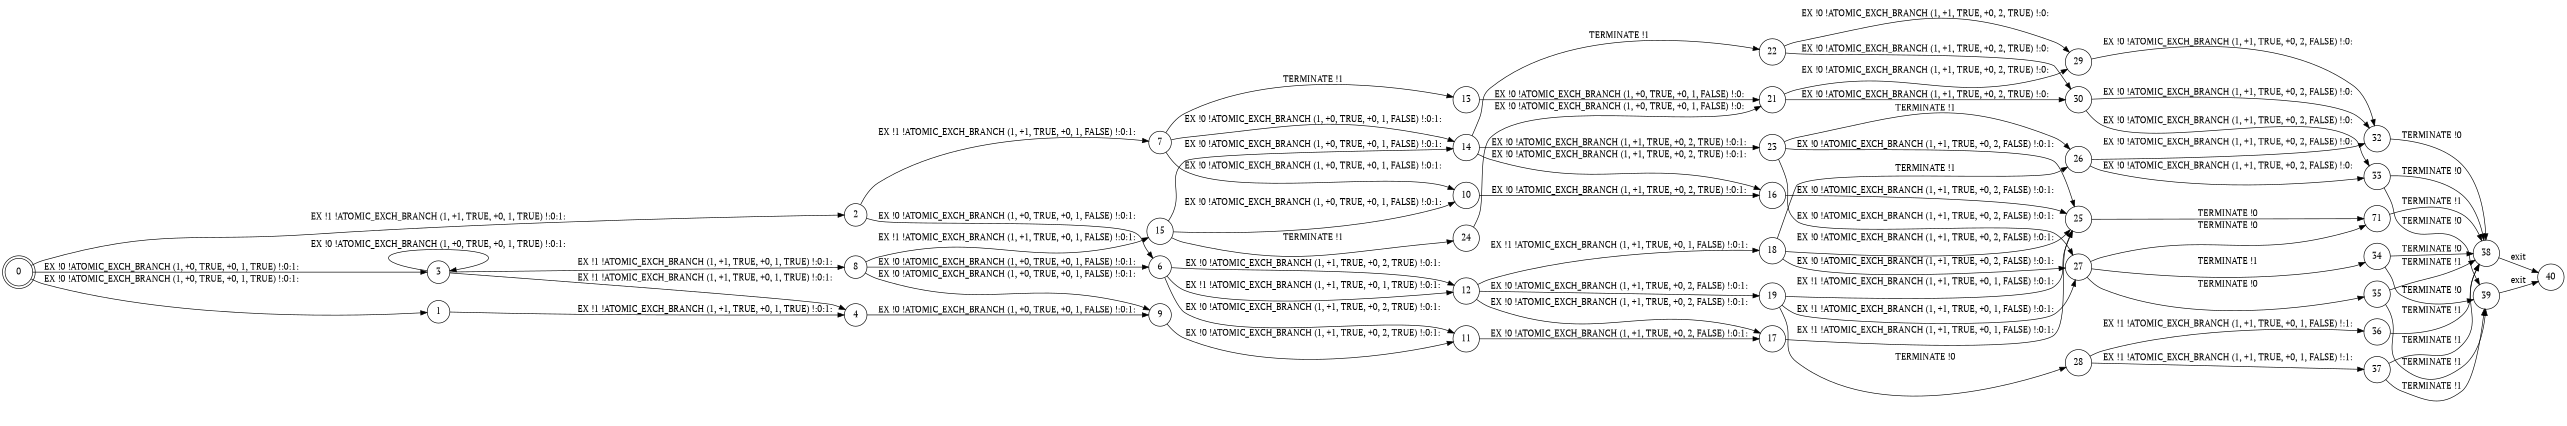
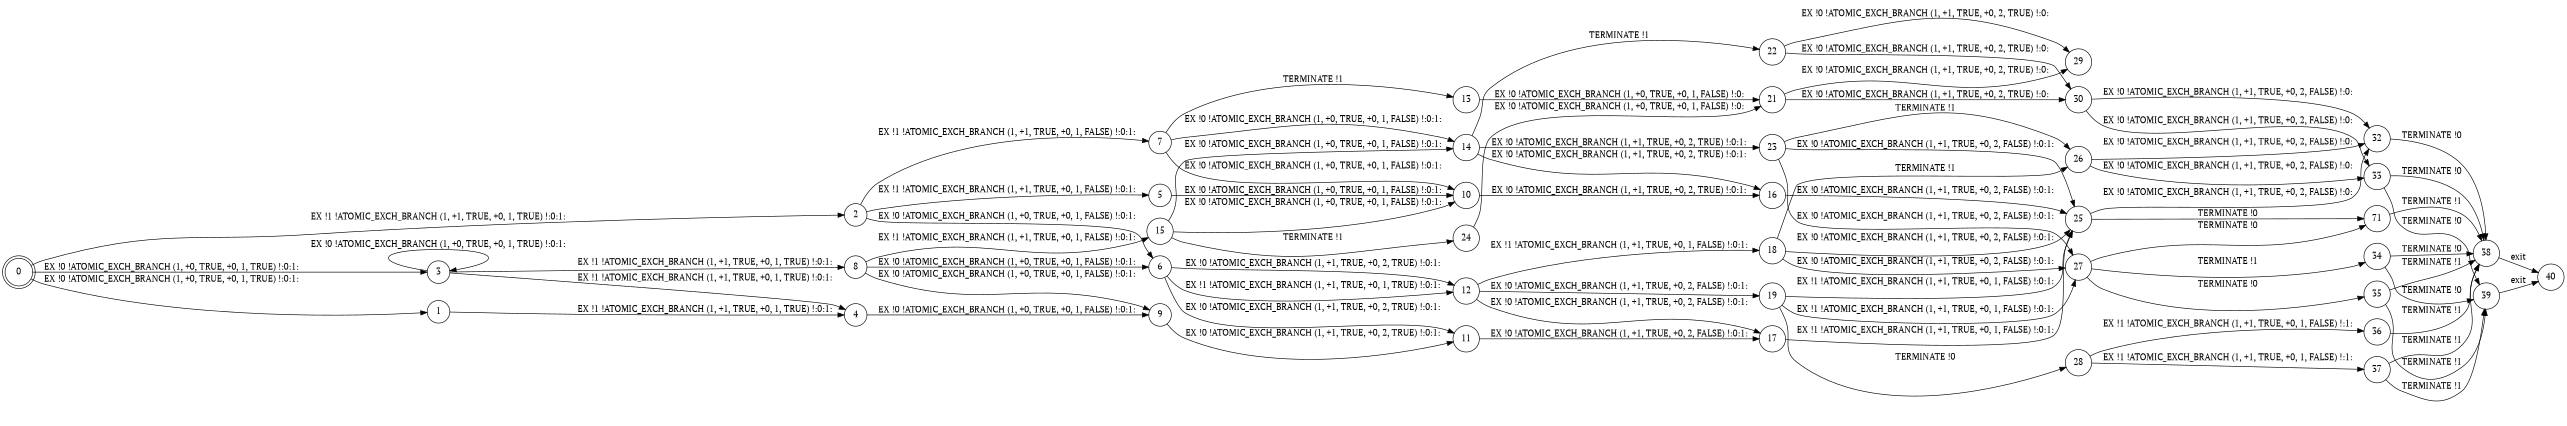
(2246, 49) -> (2245, 207)
none -> (1160, 195)
